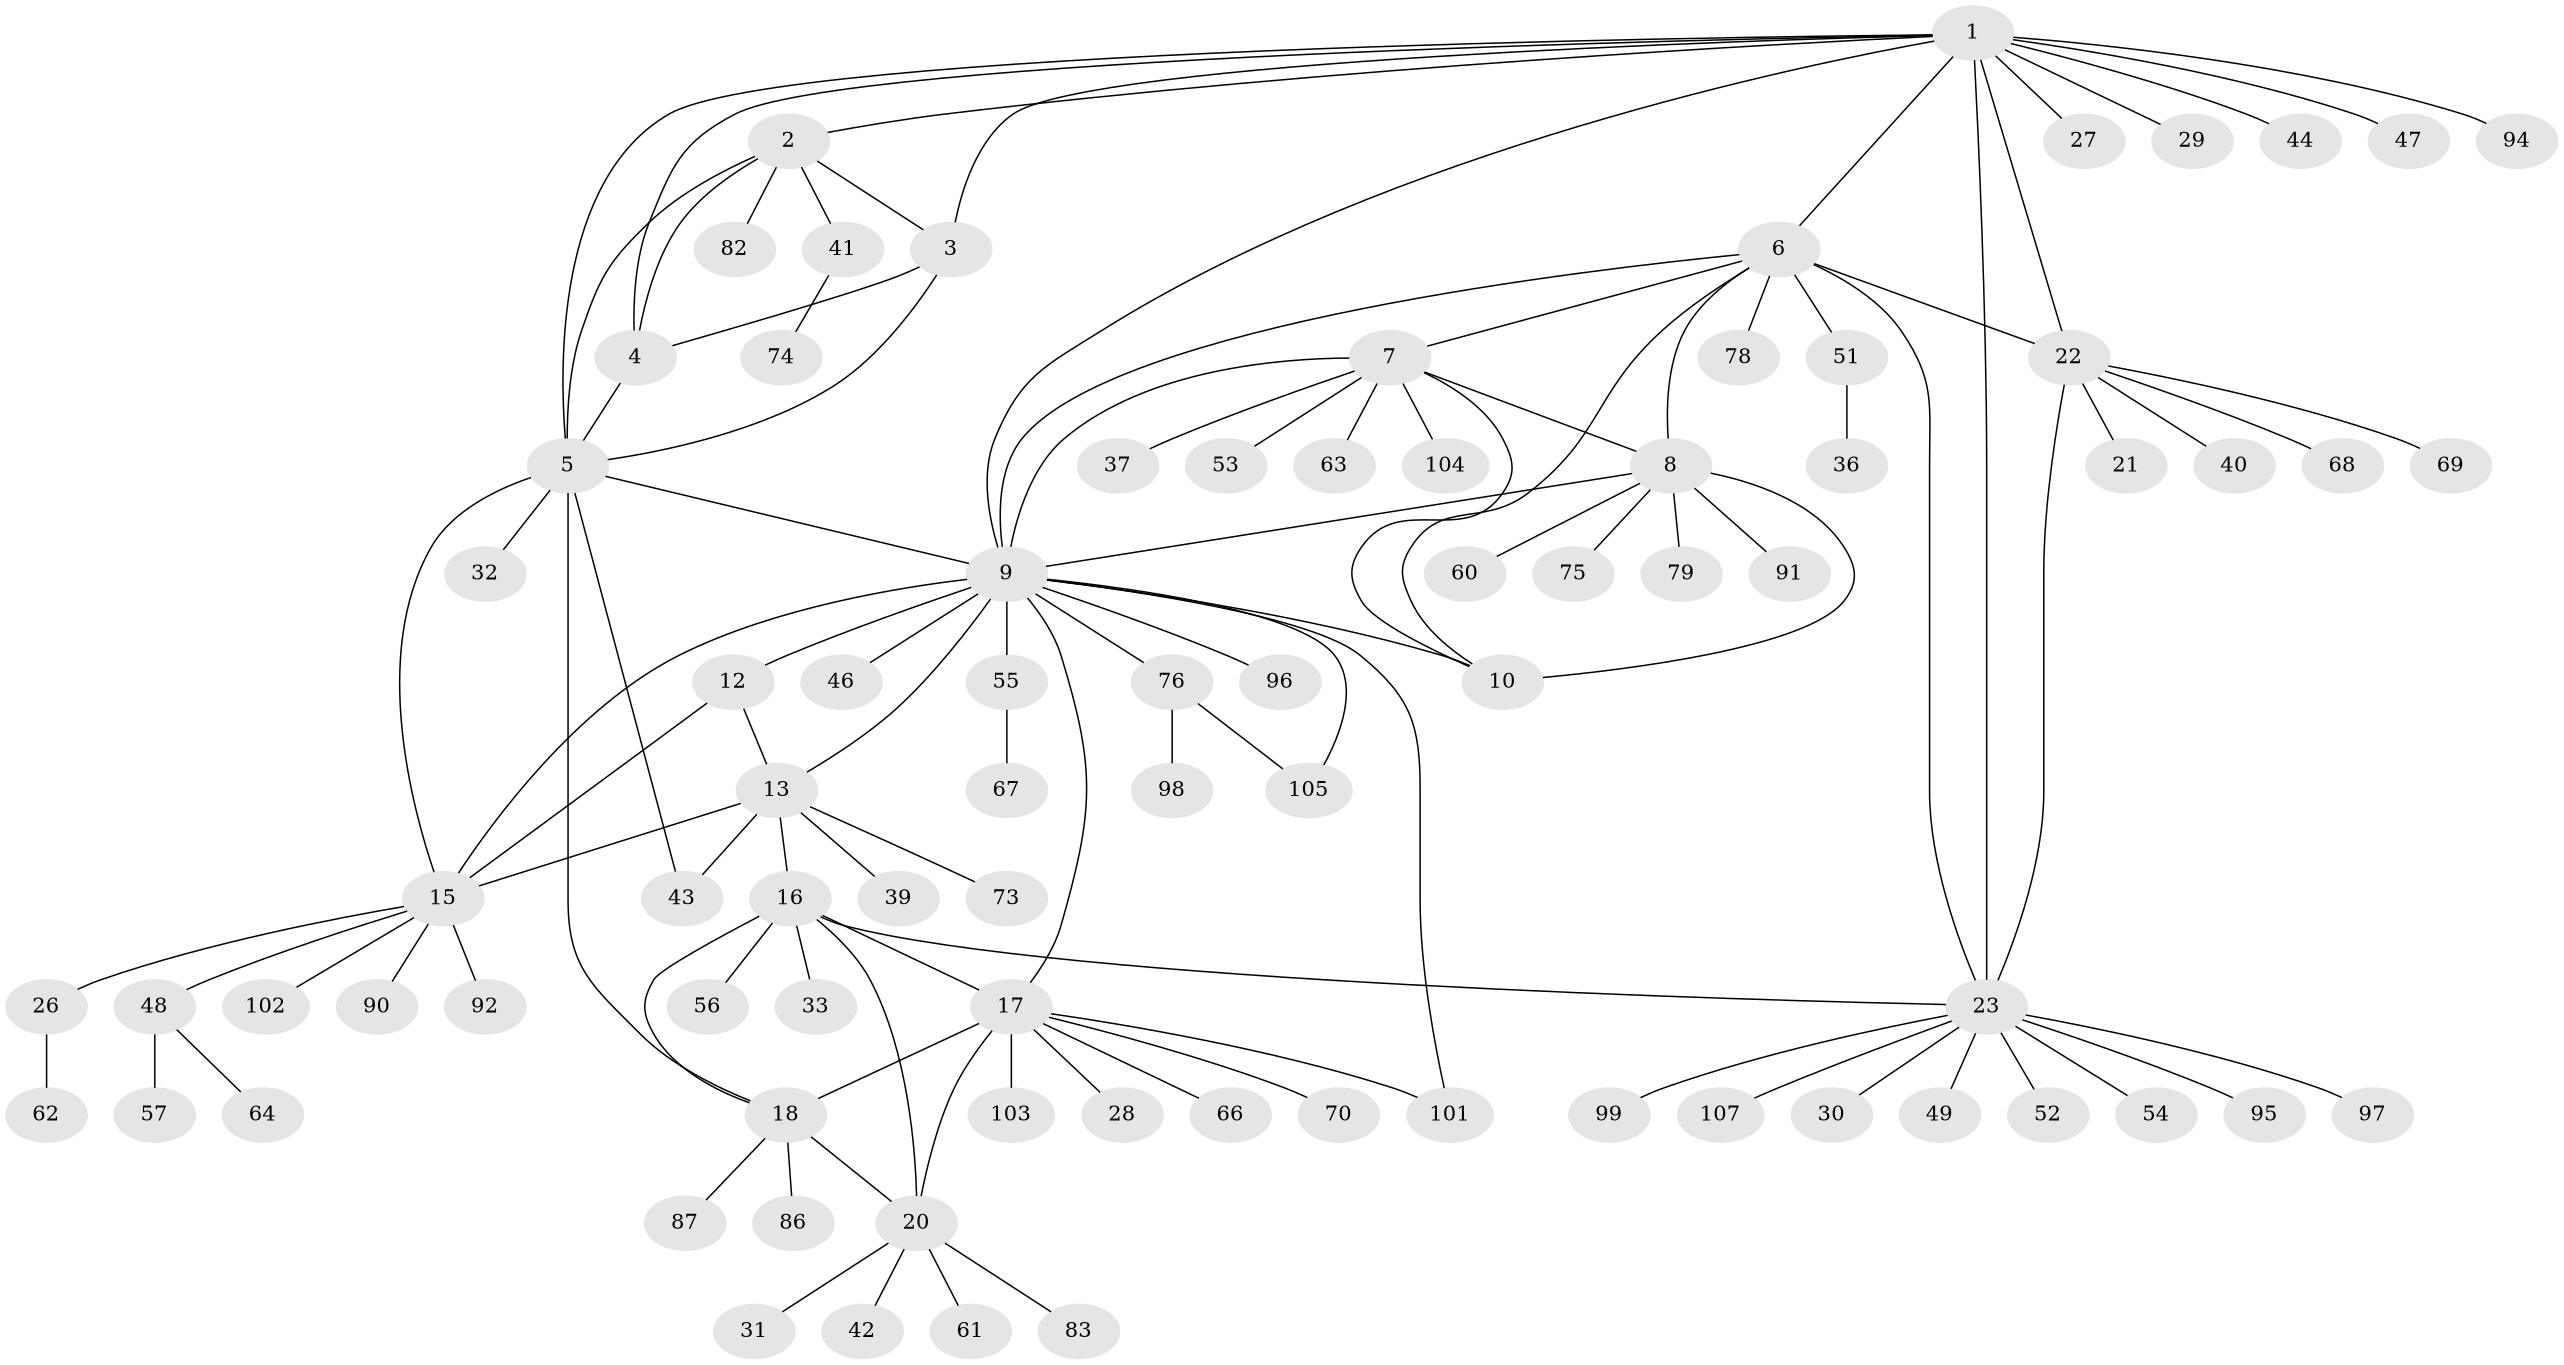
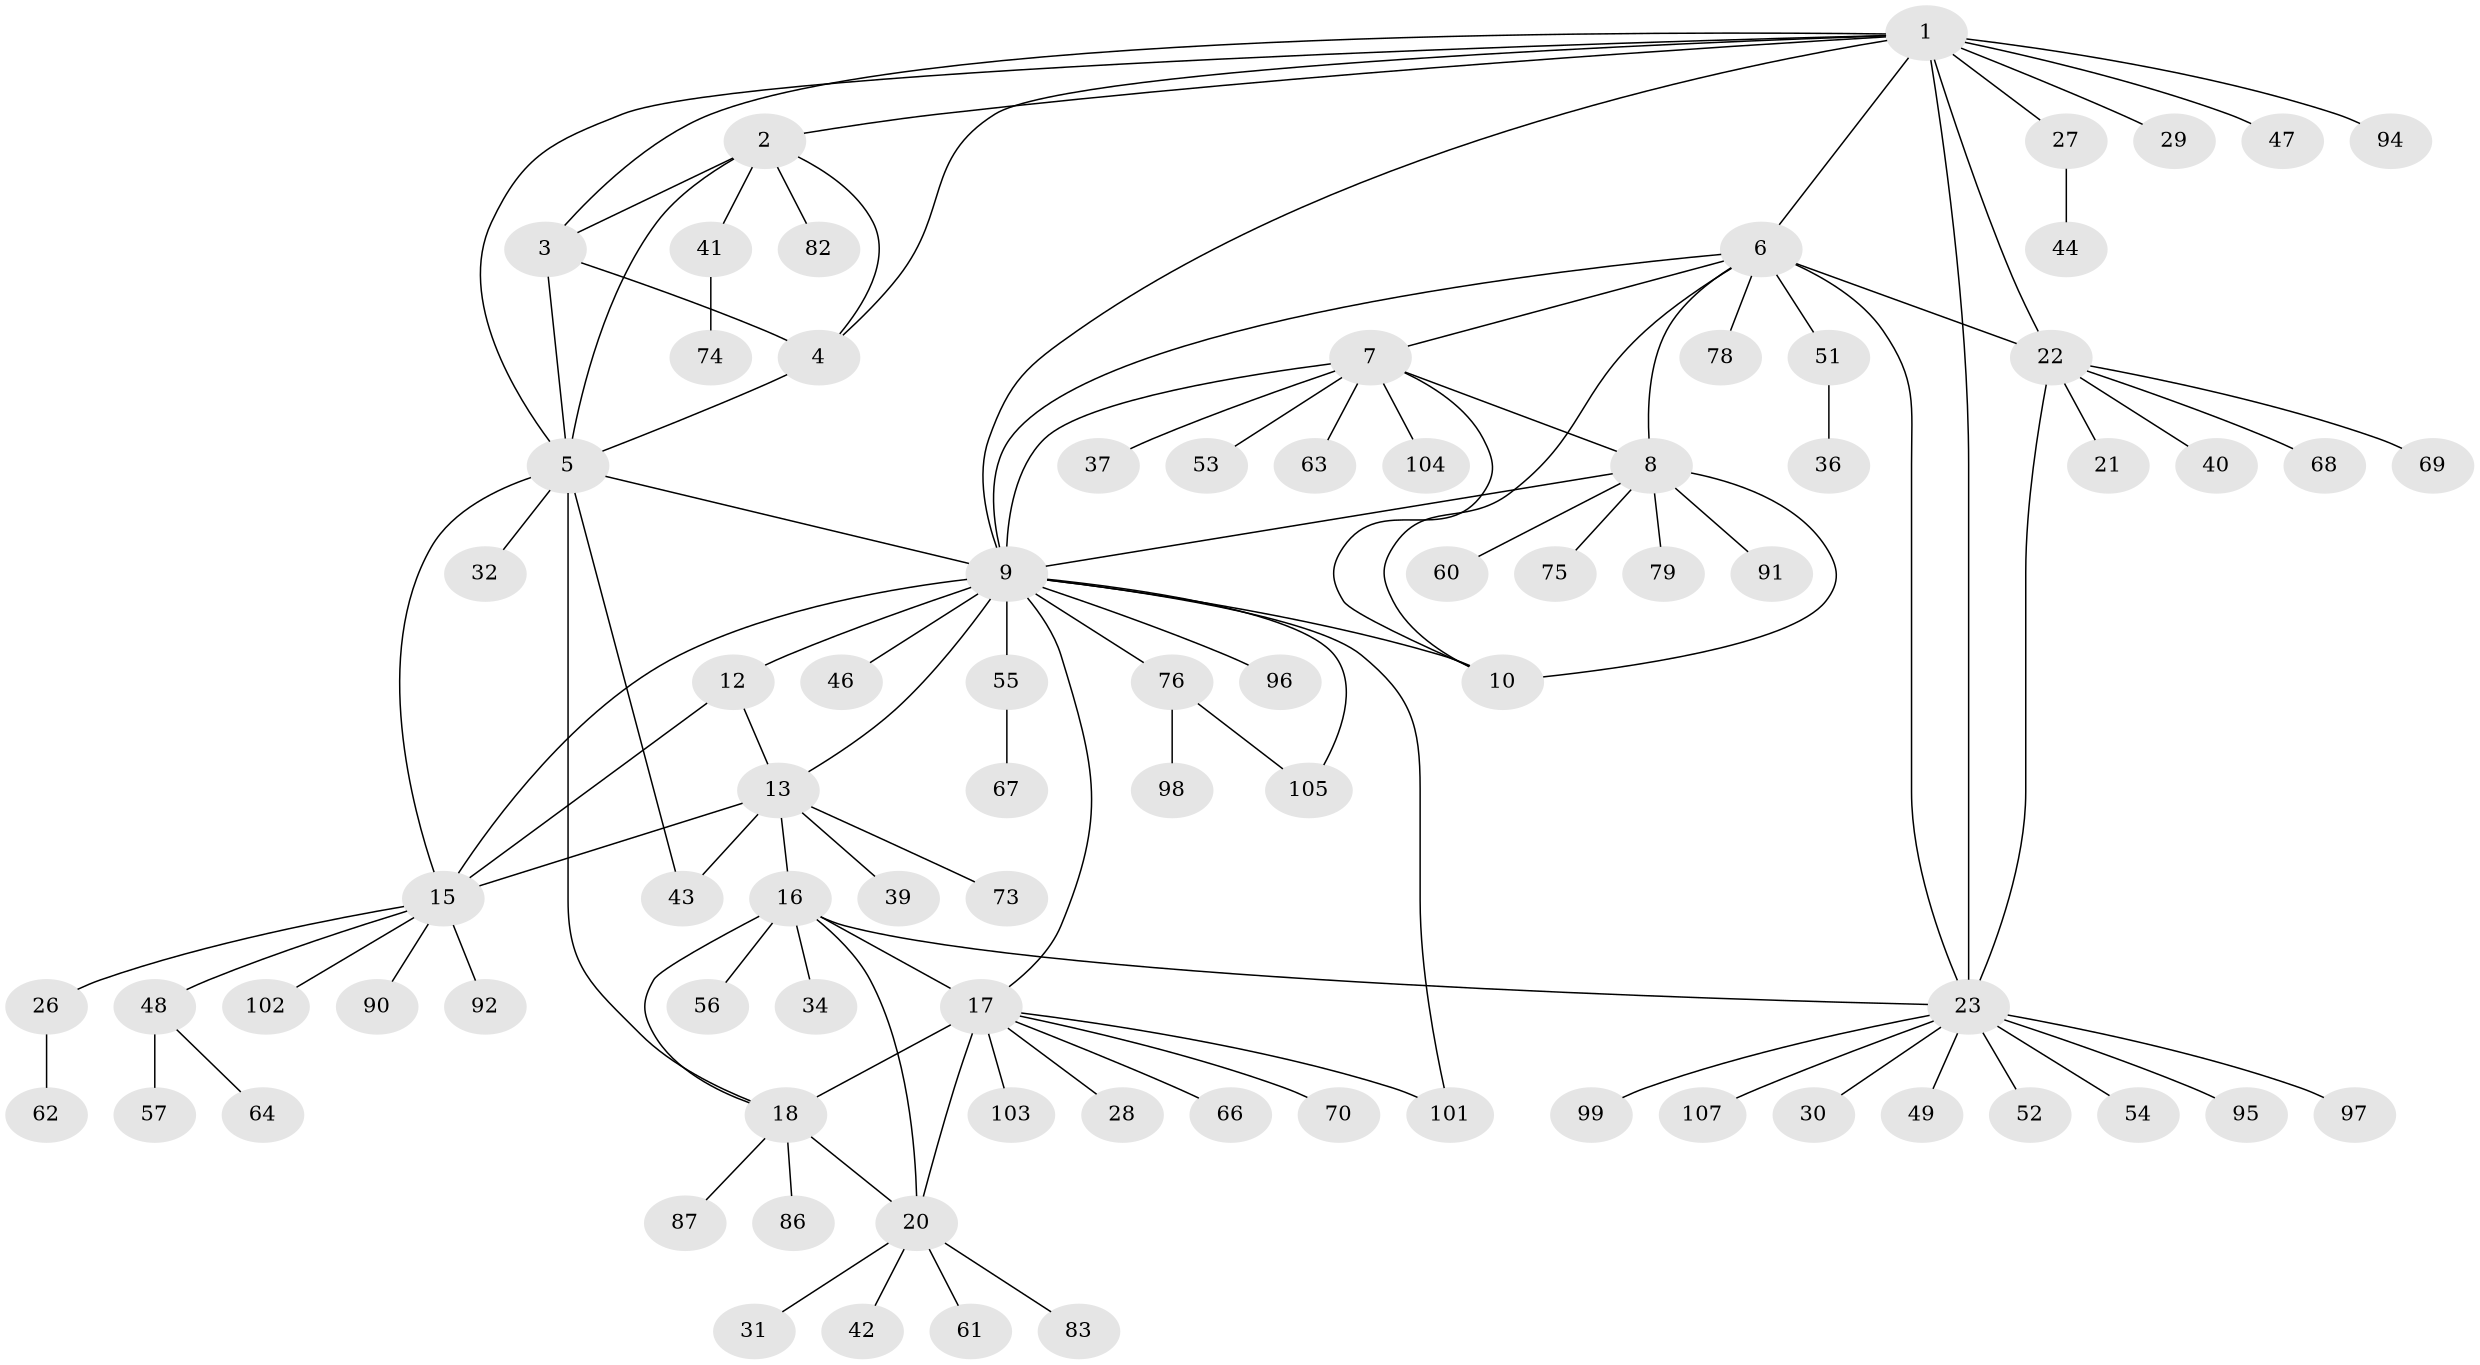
(2141, 79) -> (2066, 196)
(816, 1007) -> (816, 1007)
